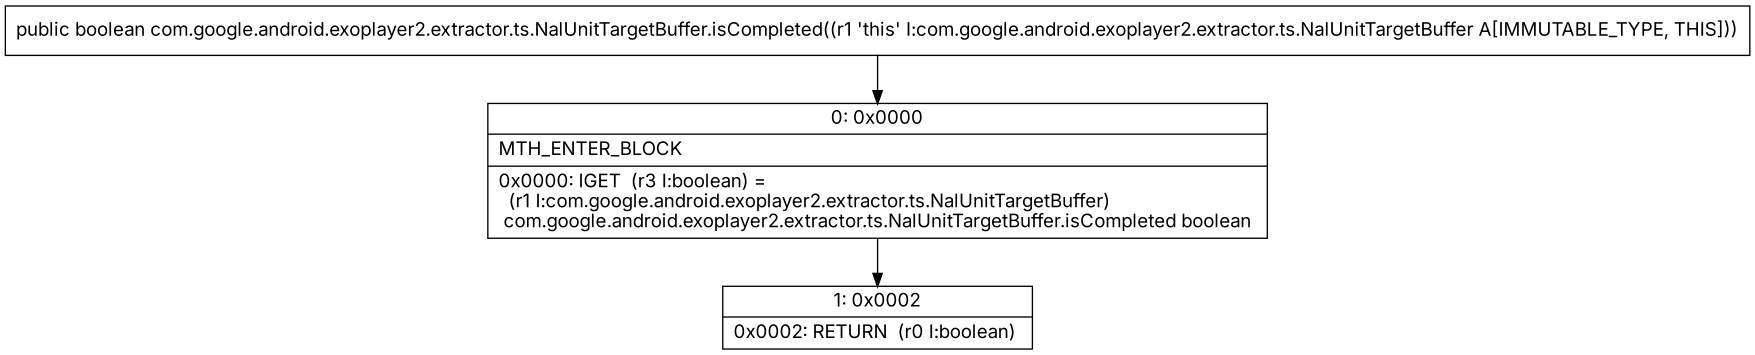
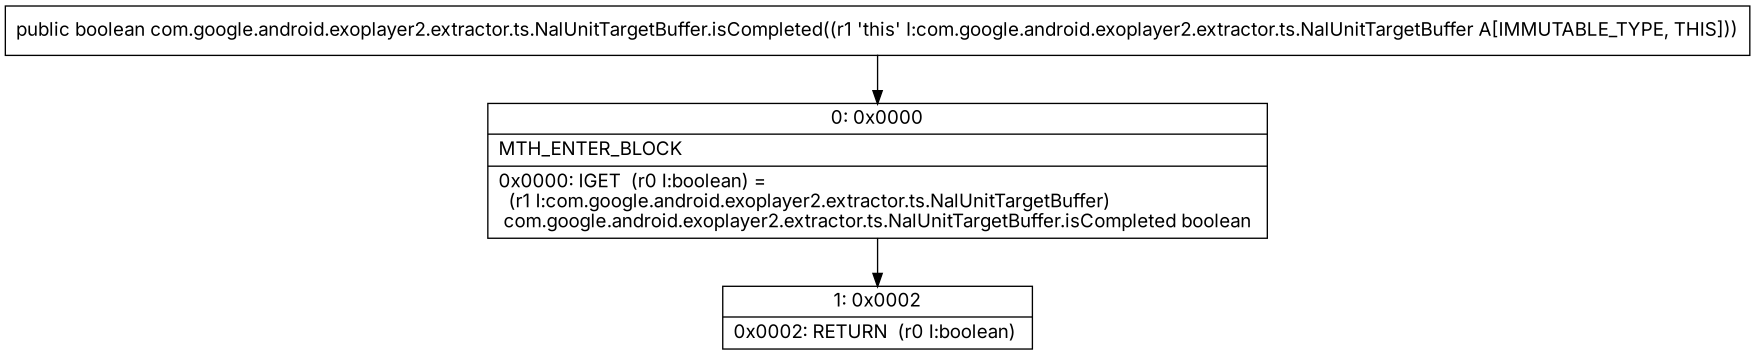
(635, 182) -> (635, 182)
